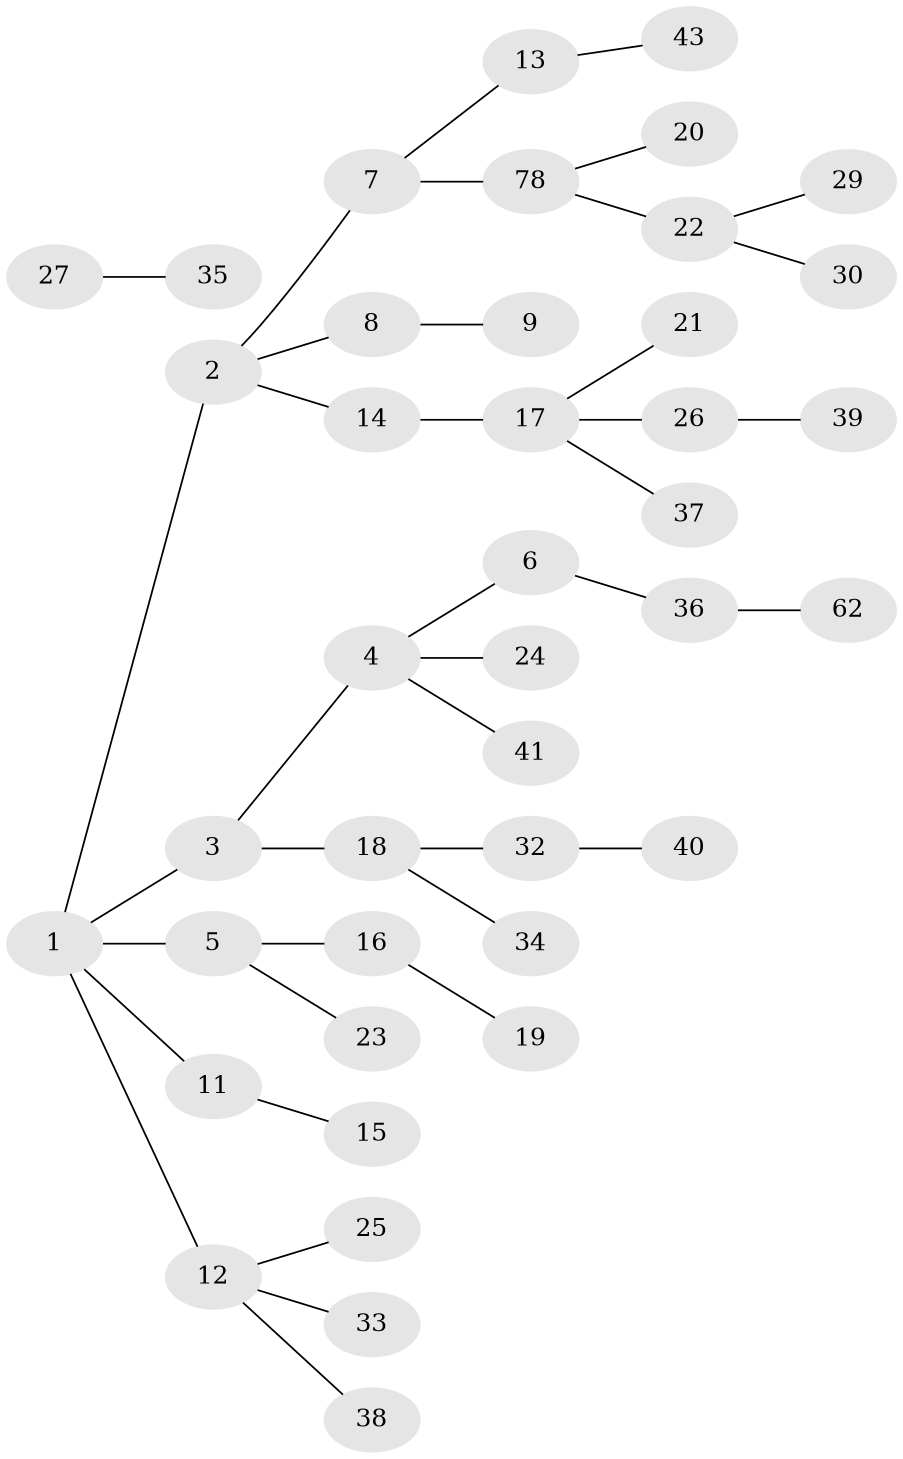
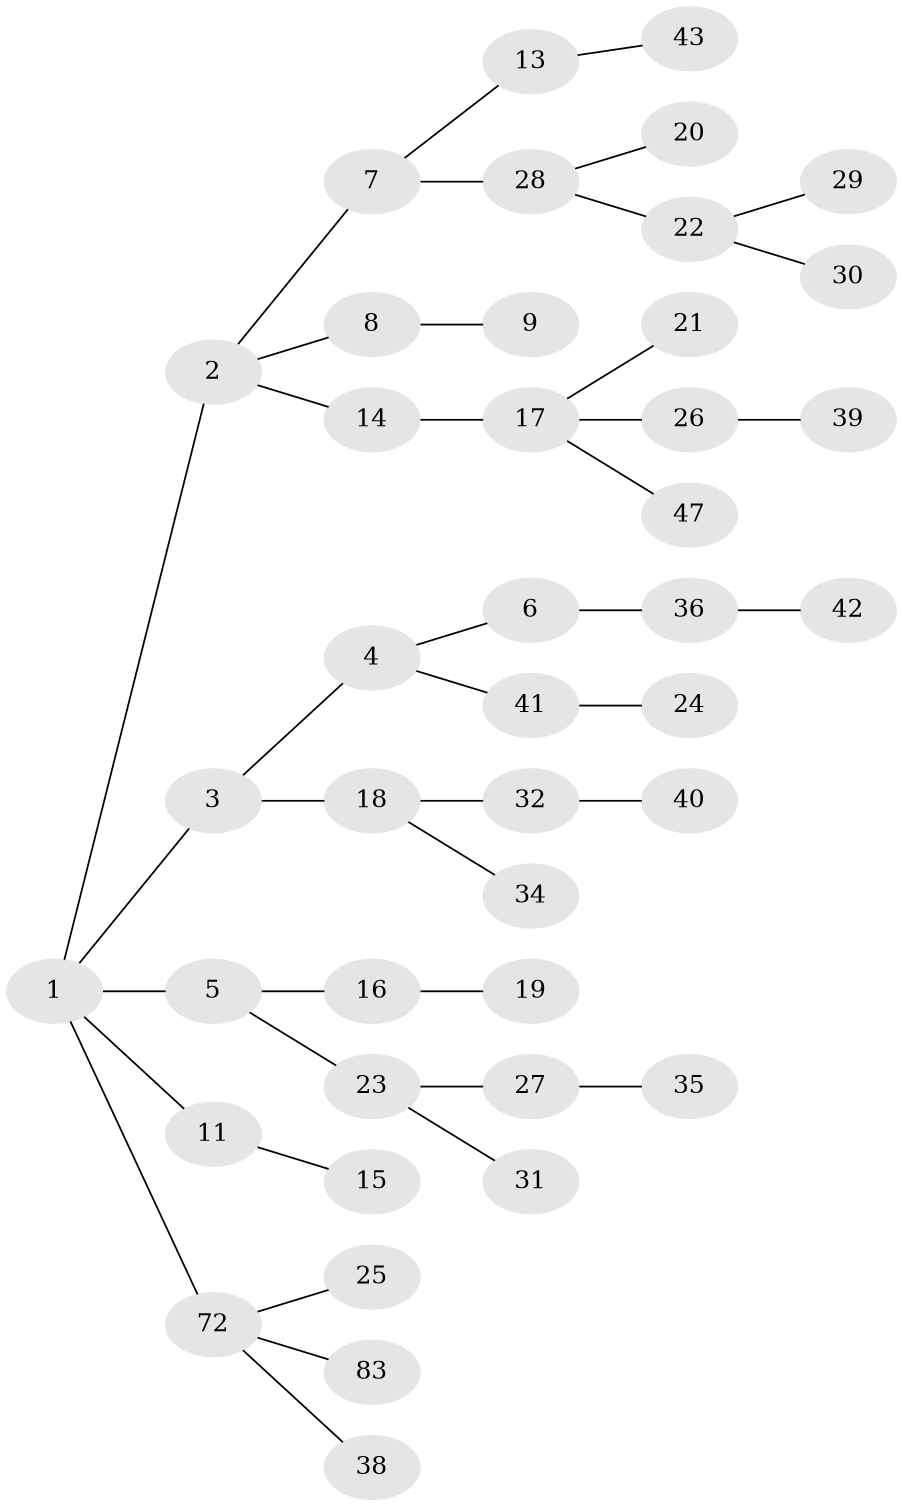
(531, 182) -> (531, 182)
(690, 515) -> (690, 515)
(848, 610) -> (848, 610)
(452, 658) -> (611, 706)
none -> (452, 1087)
none -> (531, 1182)
(213, 1277) -> (213, 1325)
(372, 1325) -> (372, 1372)
